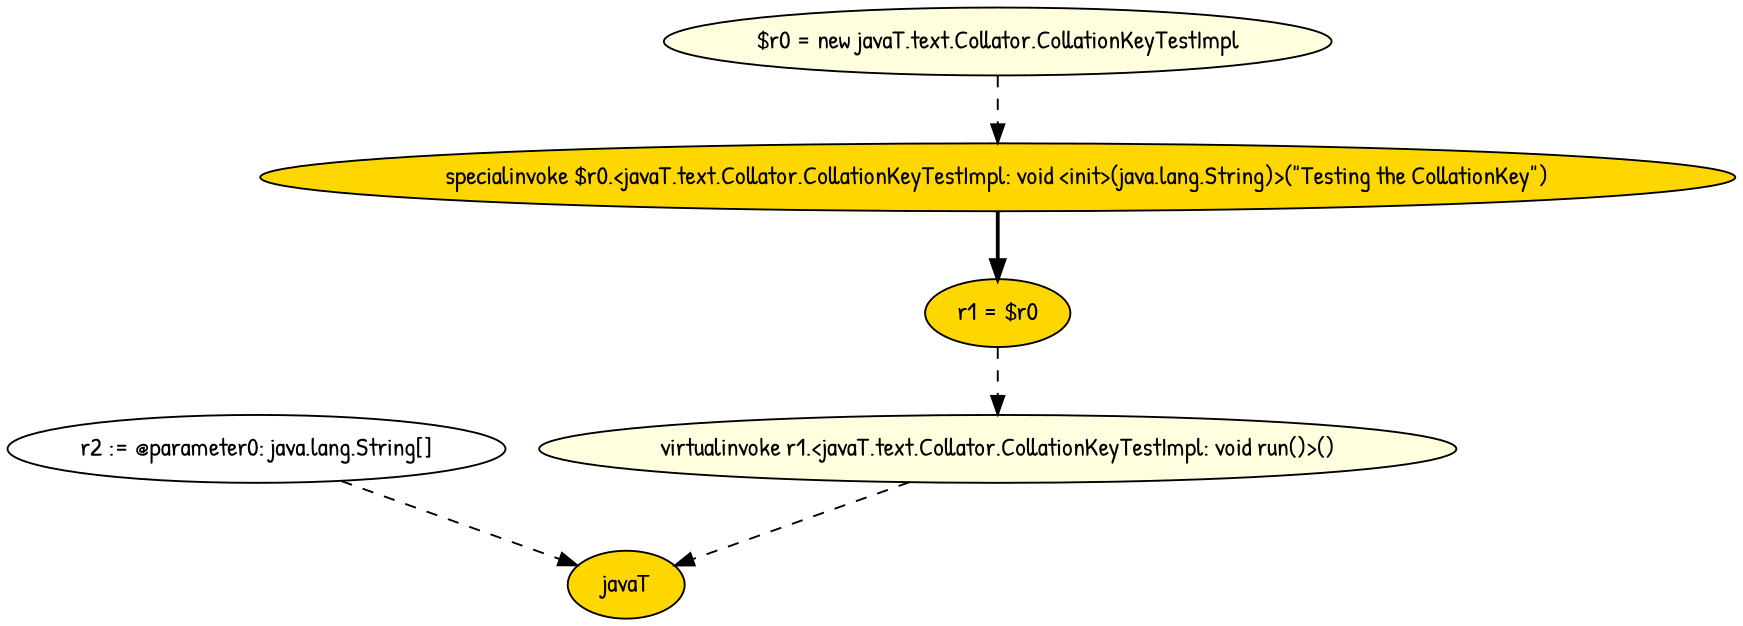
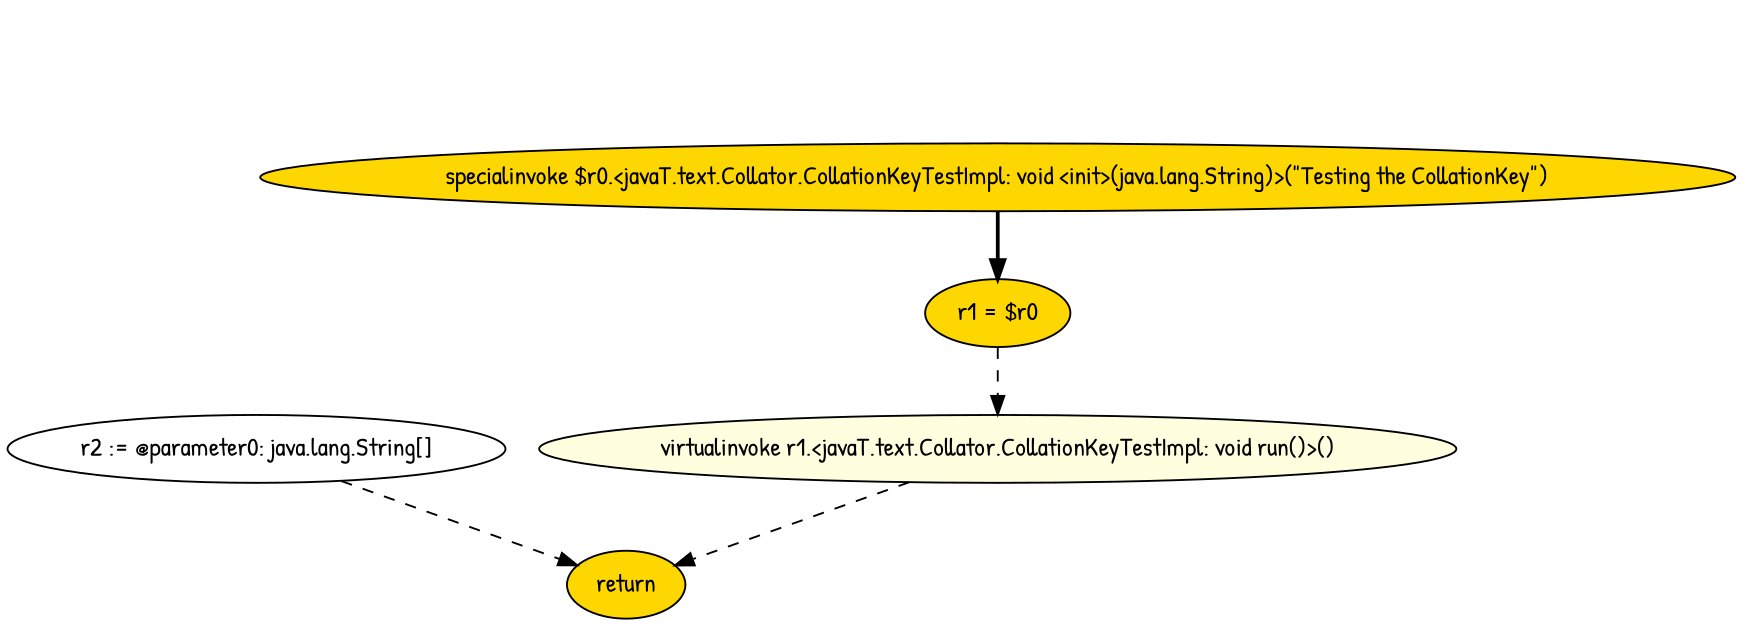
(998, 41) -> none
(626, 585) -> (626, 585)
